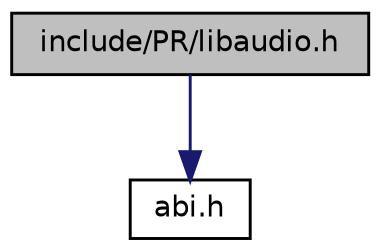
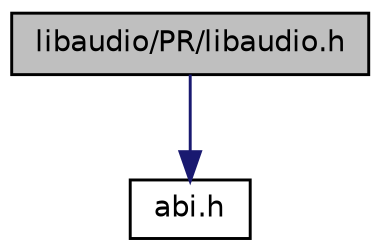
(190, 44) -> (190, 44)
